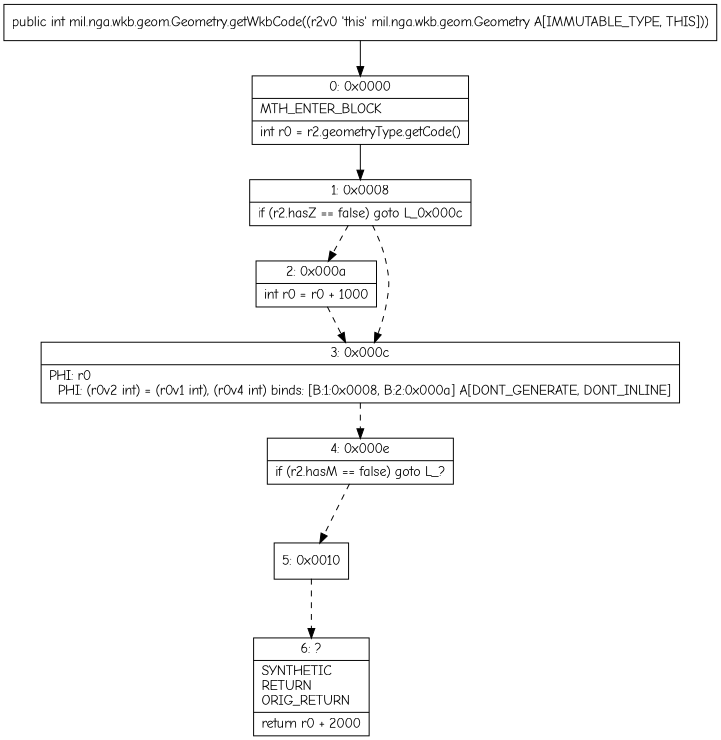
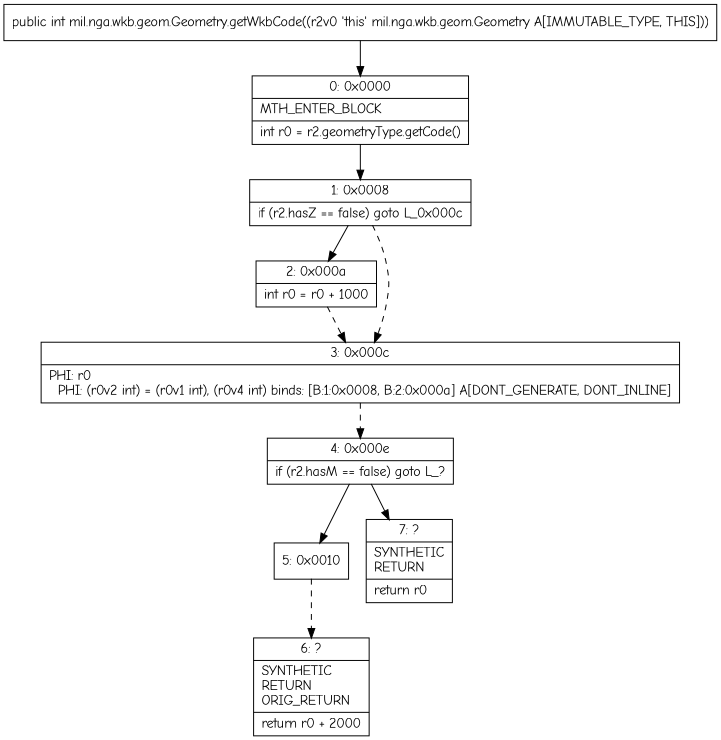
(341, 239) -> (341, 239)
(337, 509) -> (337, 509)
none -> (409, 561)
